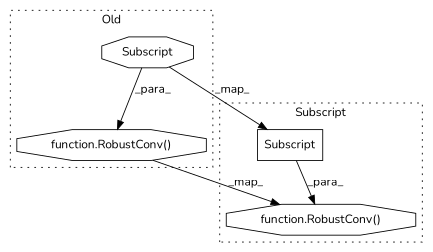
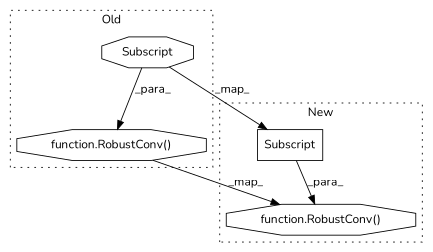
(321, 113) -> (321, 113)
